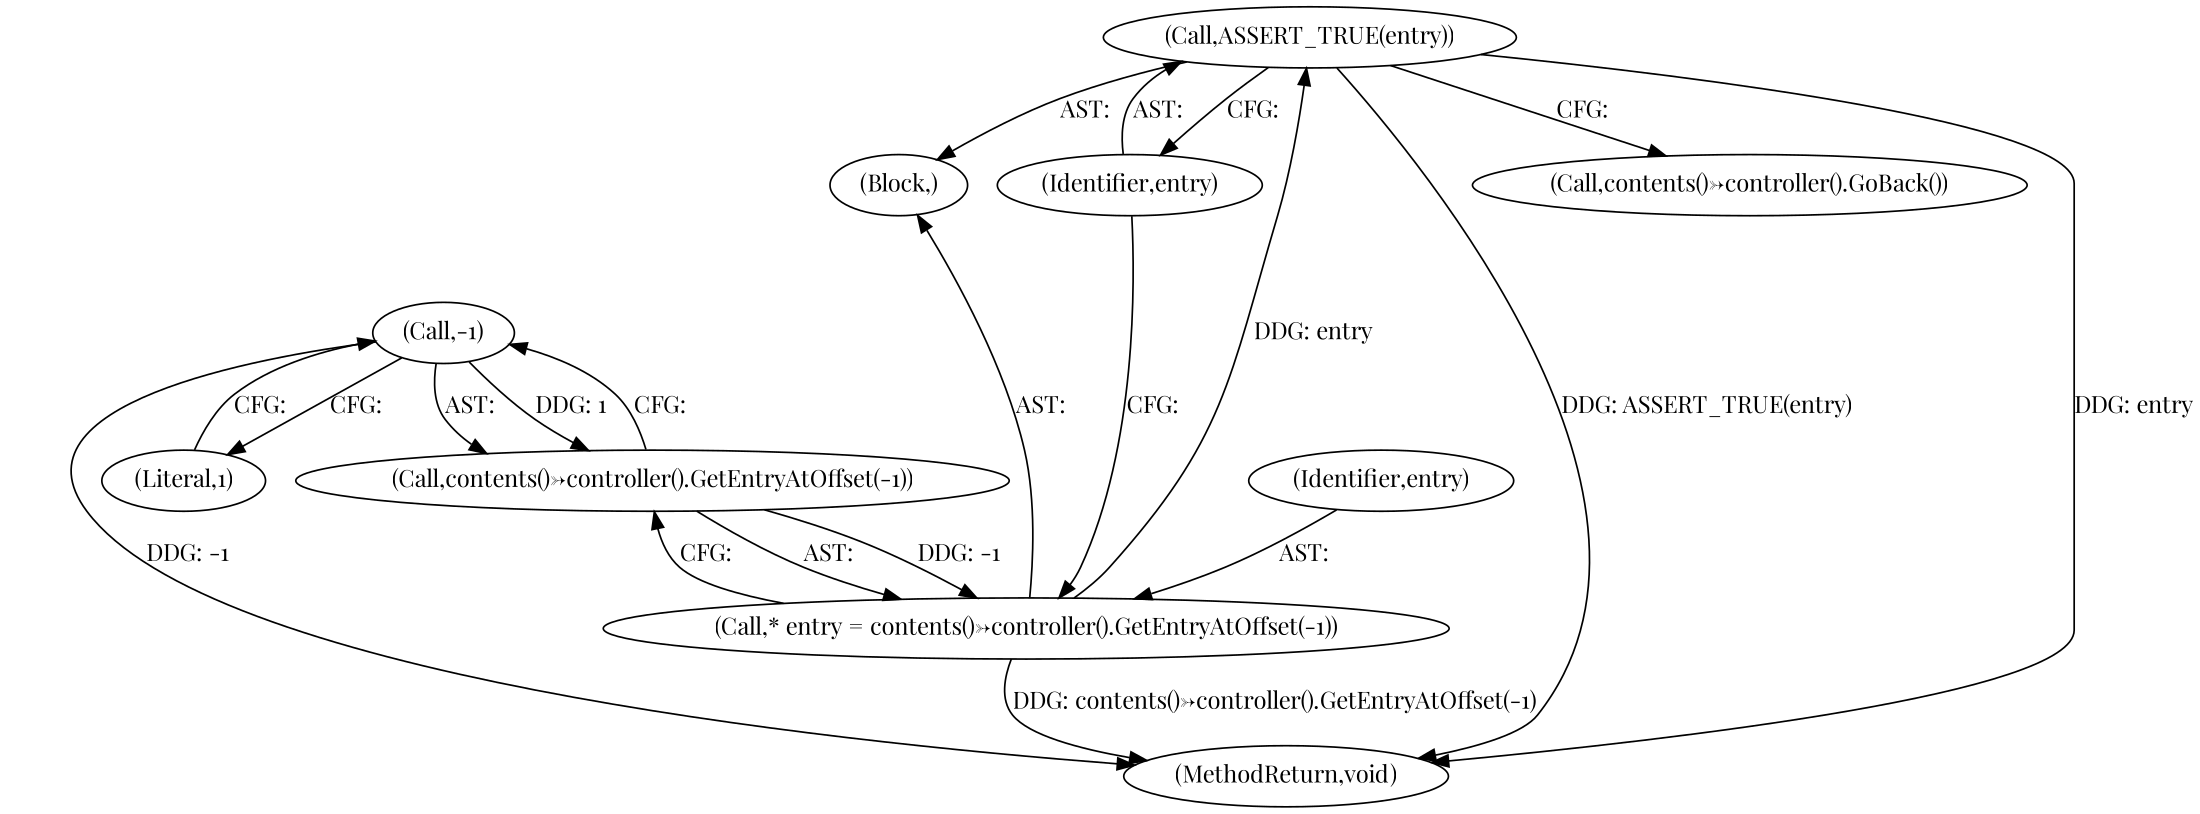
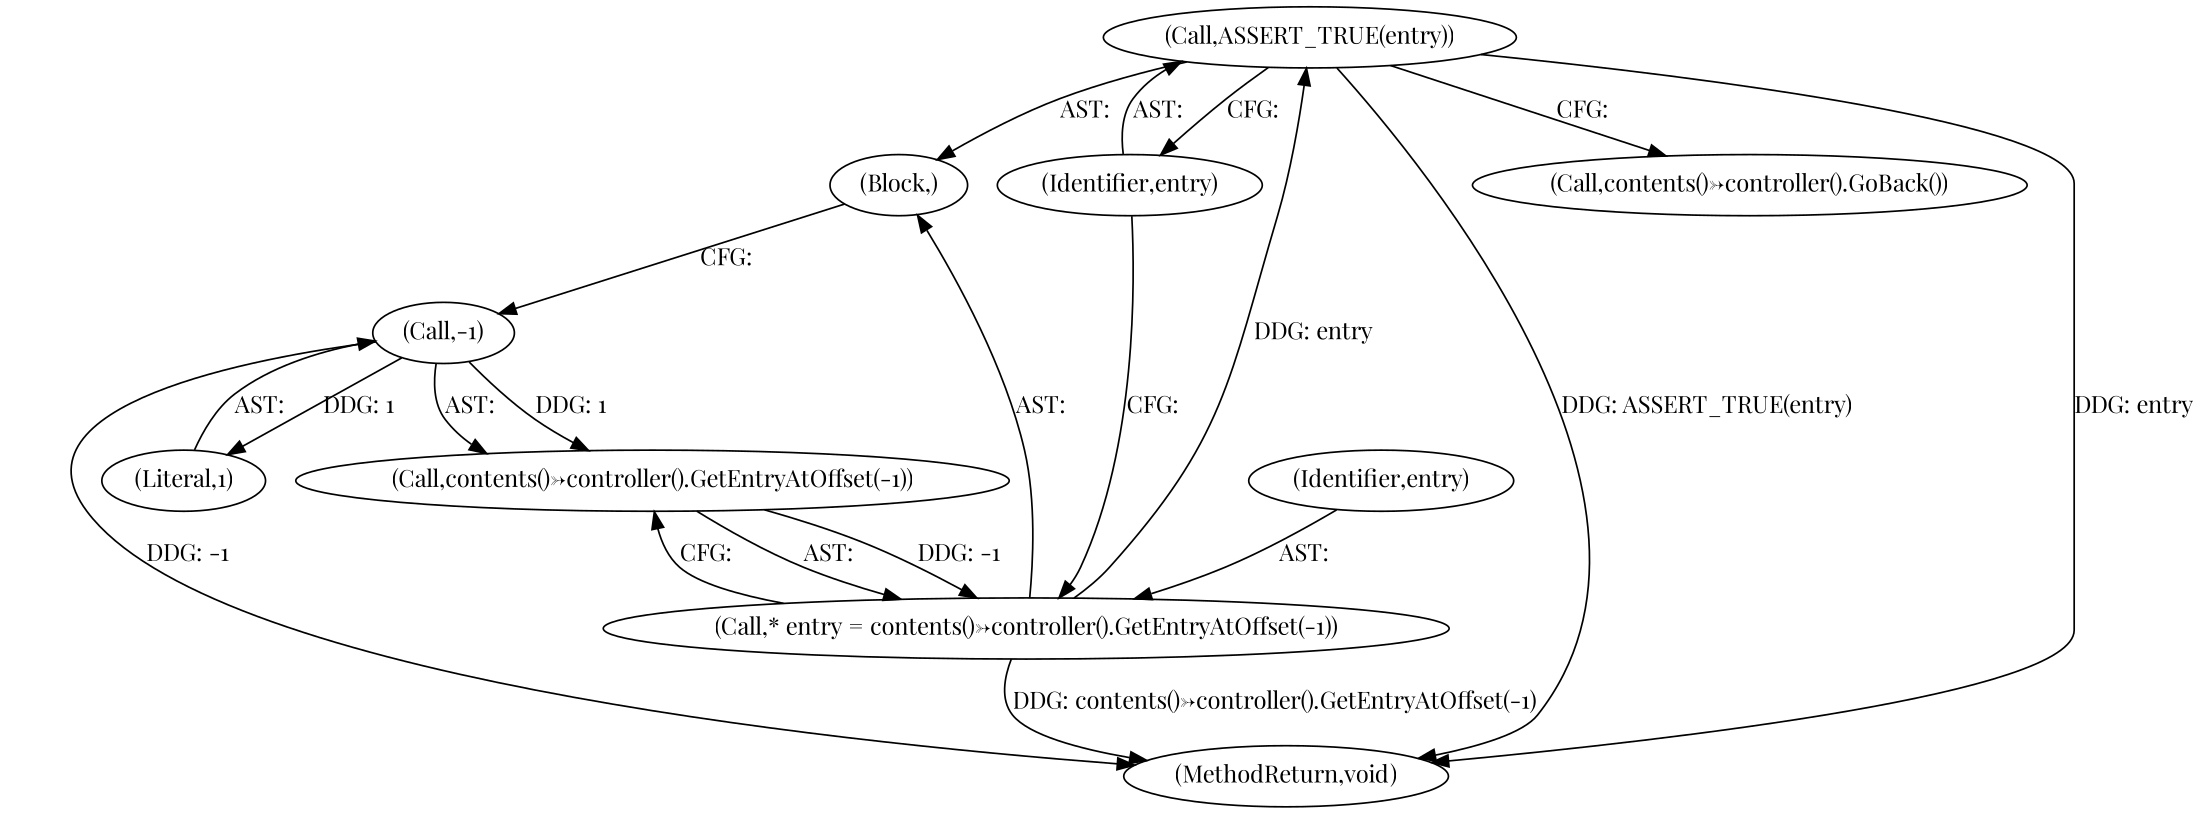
(601, 383) -> (680, 256)
(264, 407) -> (264, 407)
(359, 407) -> (359, 407)
